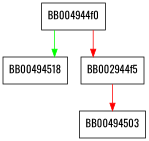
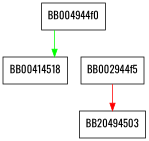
(93, 40) -> none
(35, 70) -> (35, 70)
(112, 124) -> (112, 124)
